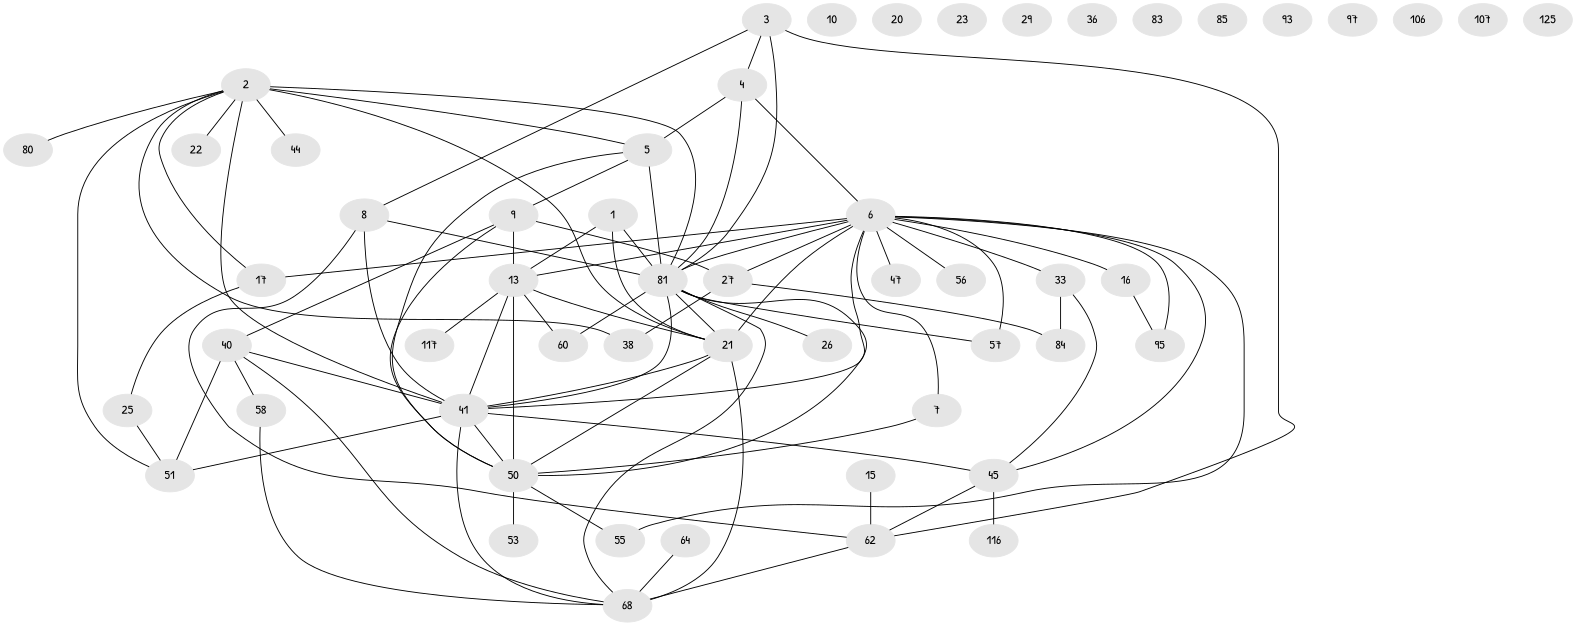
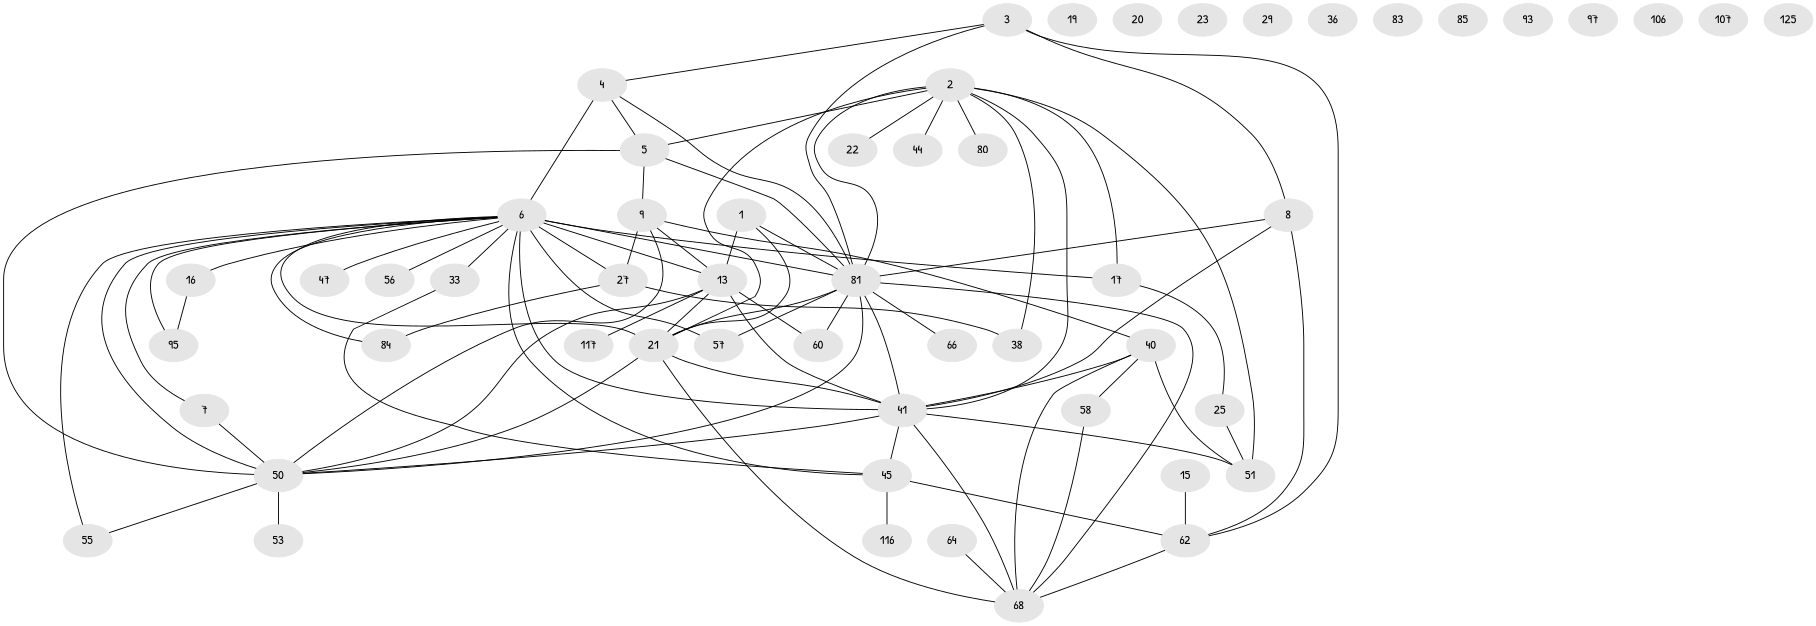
(832, 20) -> (1072, 20)
none -> (135, 259)
(1061, 313) -> (279, 263)
(827, 345) -> (952, 345)
